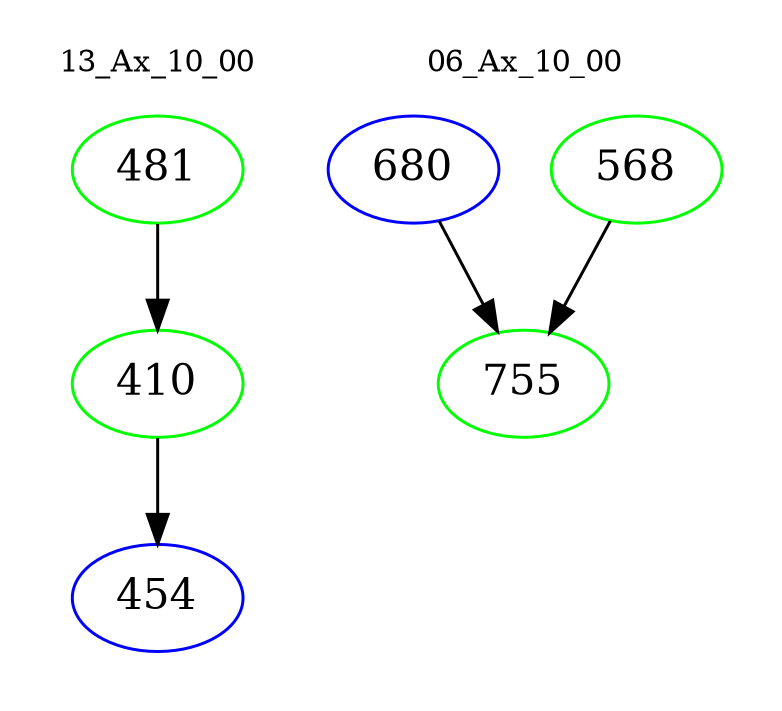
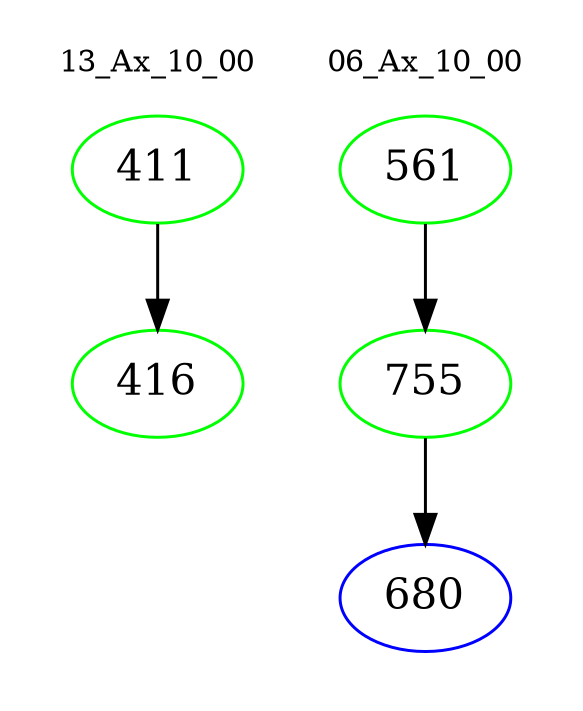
(158, 170) -> (158, 170)
(637, 170) -> (425, 170)
(461, 263) -> (425, 476)
(158, 384) -> (158, 384)
(158, 598) -> none
